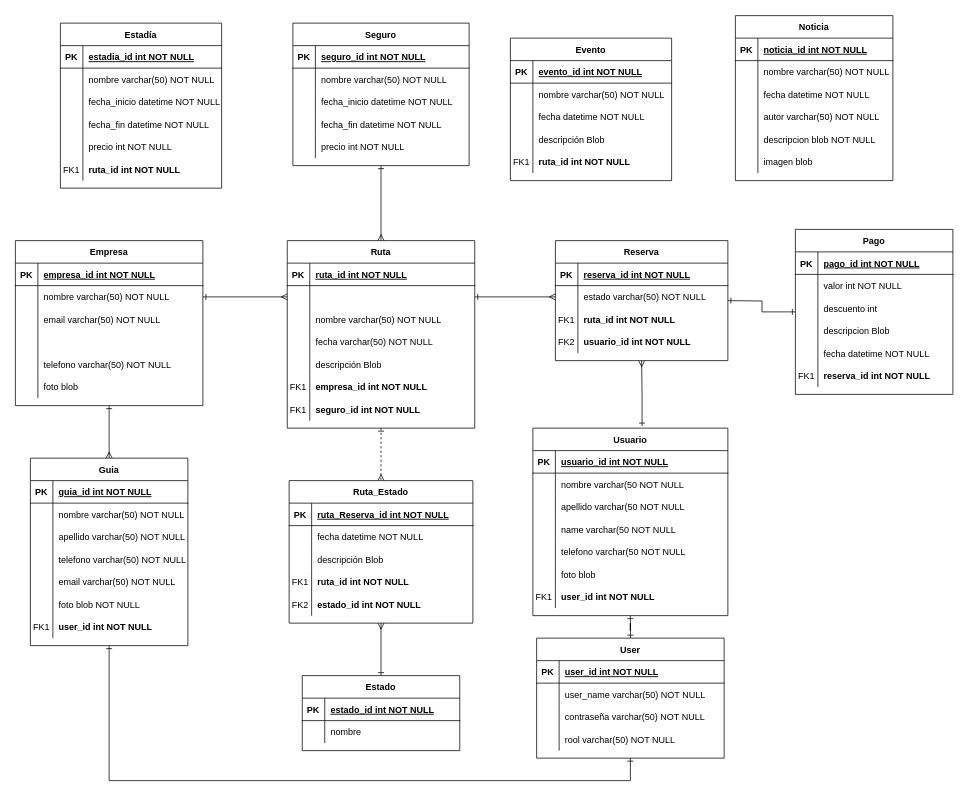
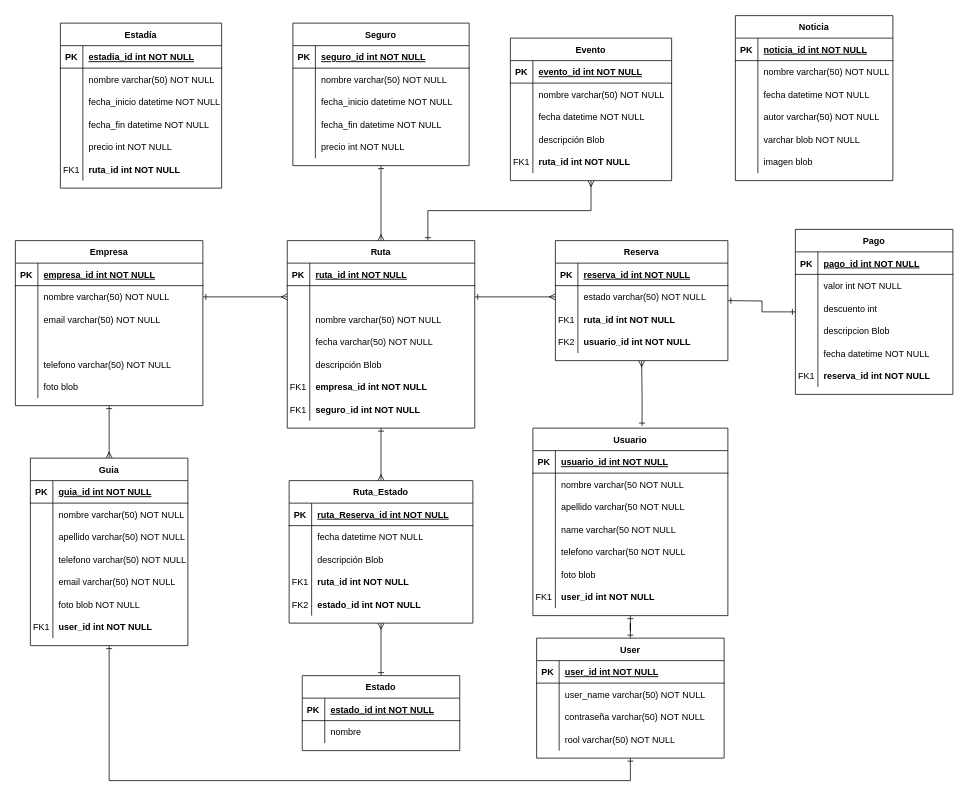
(819, 140) -> (812, 140)
none -> (495, 210)
(381, 454) -> (381, 454)
